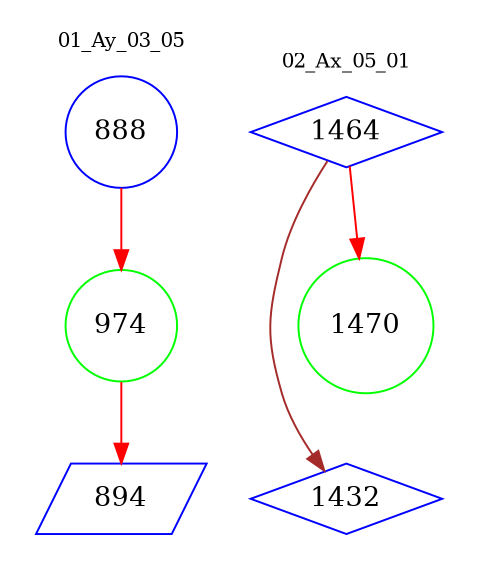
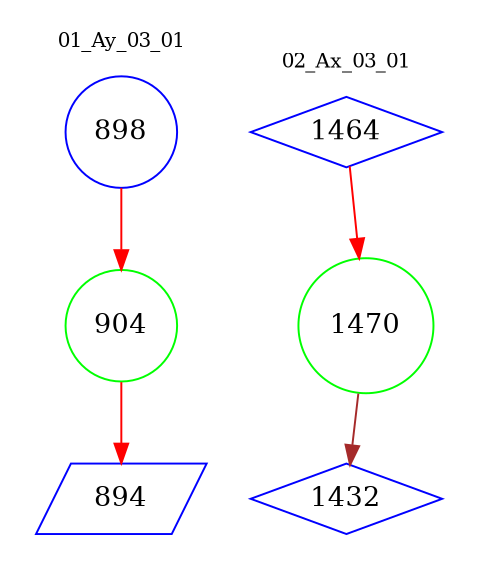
(121, 42) -> (121, 42)
(346, 63) -> (346, 63)
(121, 132) -> (121, 132)
(272, 307) -> (355, 419)
(121, 326) -> (121, 326)
